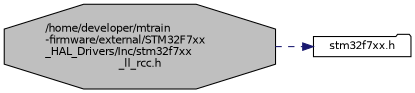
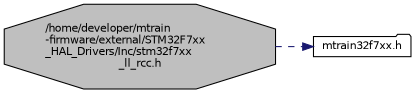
(362, 47) -> (362, 47)
